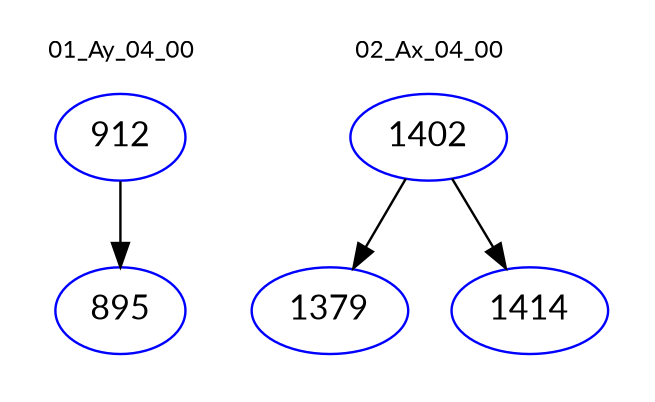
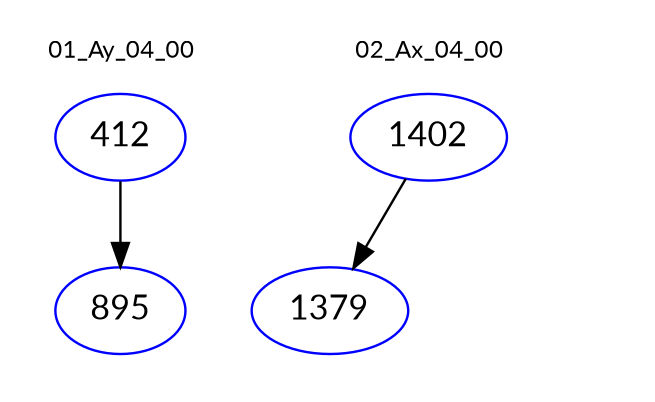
(120, 137) -> (120, 137)
(530, 311) -> none
